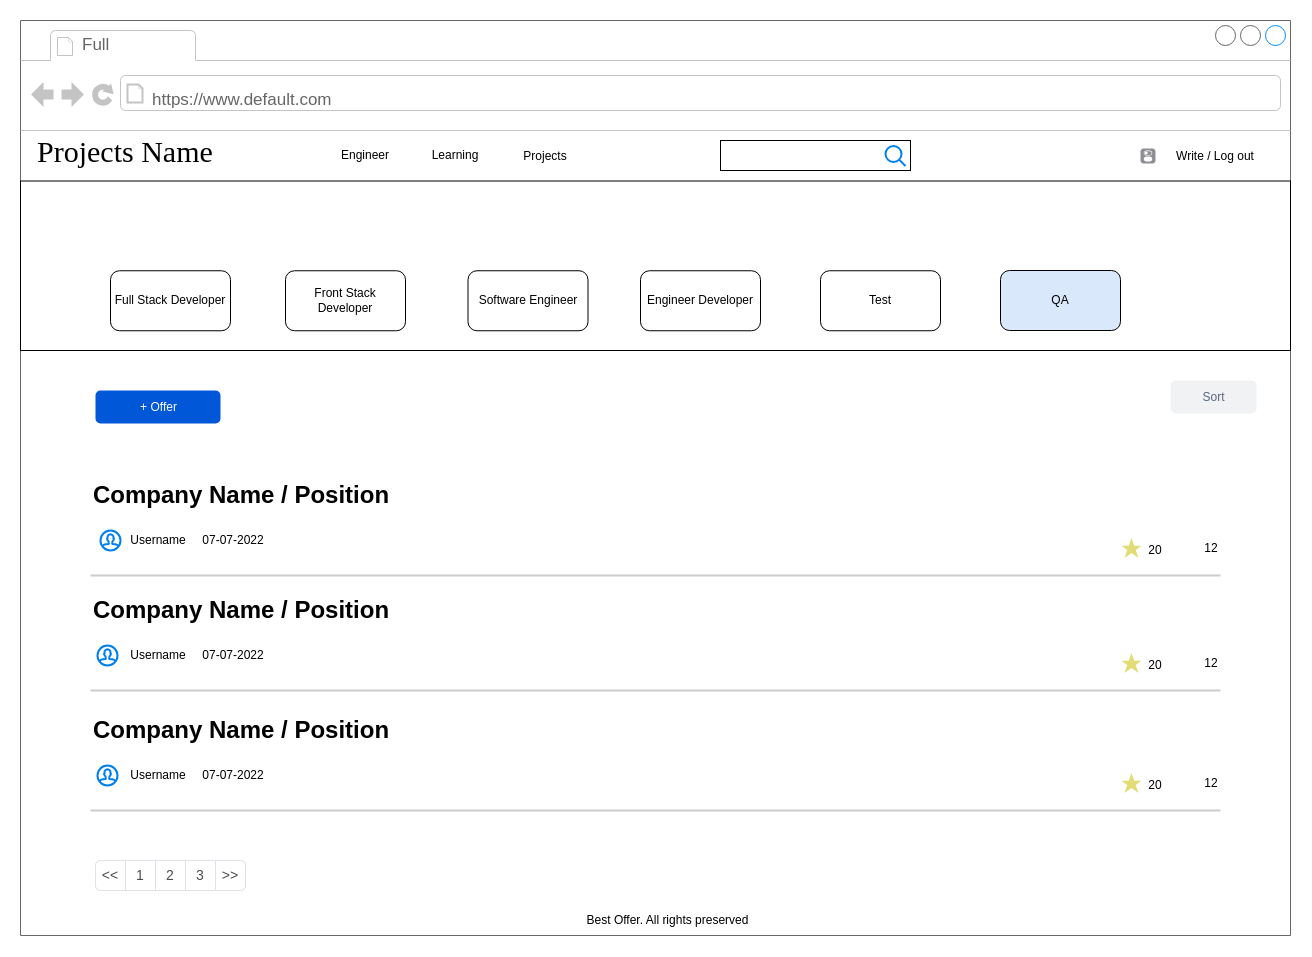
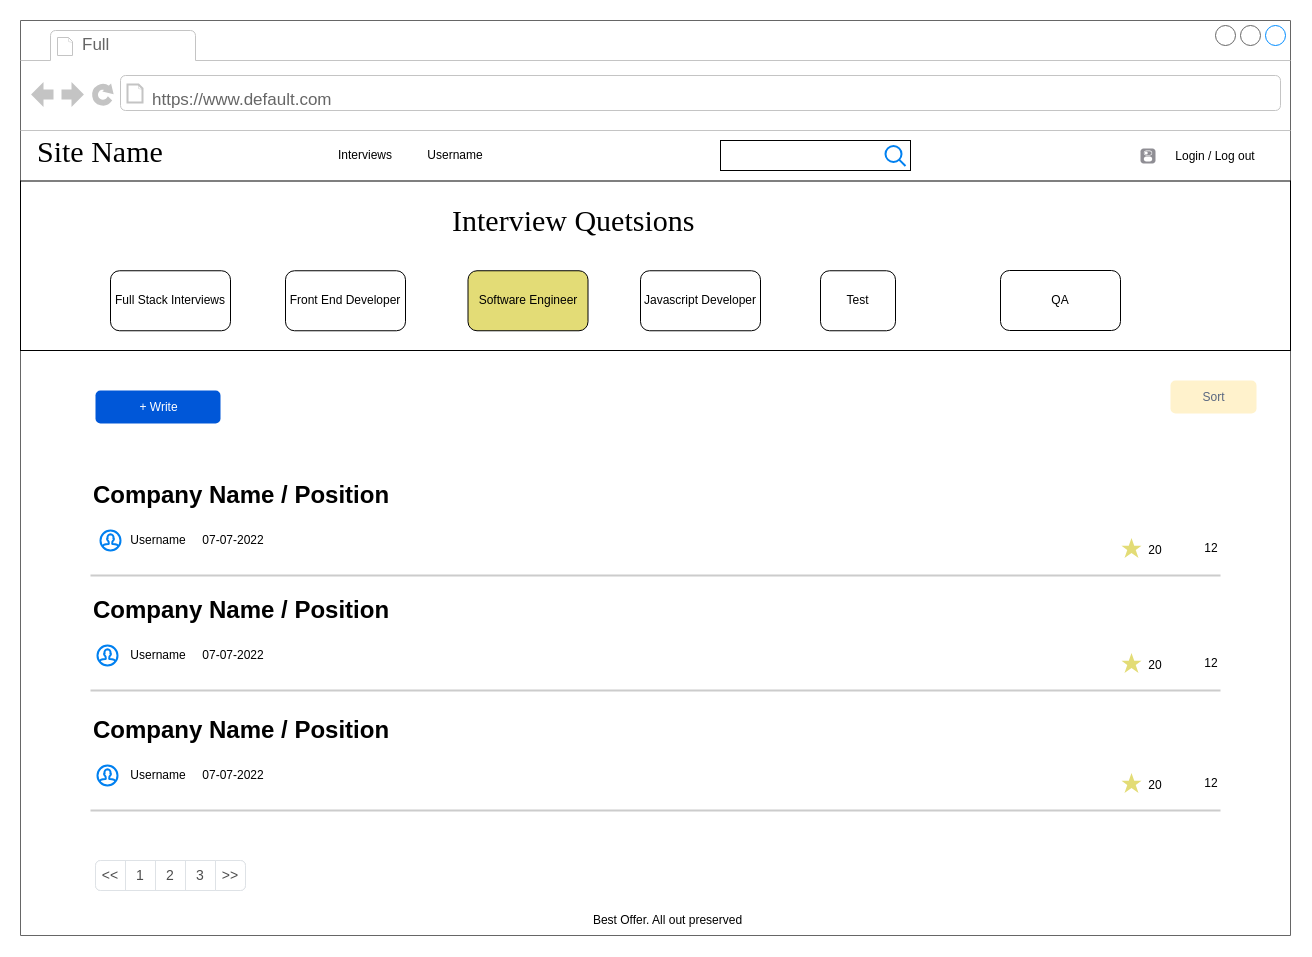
(143, 153) -> (105, 153)
(366, 156) -> (366, 156)
(456, 156) -> (456, 156)
(546, 156) -> none
(1216, 157) -> (1216, 157)
none -> (621, 226)
(171, 301) -> (171, 301)
(346, 301) -> (346, 301)
(528, 301) -> (528, 301)
(701, 301) -> (701, 301)
(881, 301) -> (858, 301)
(1061, 301) -> (1061, 301)
(1214, 397) -> (1214, 397)
(159, 408) -> (159, 408)
(668, 921) -> (668, 921)
